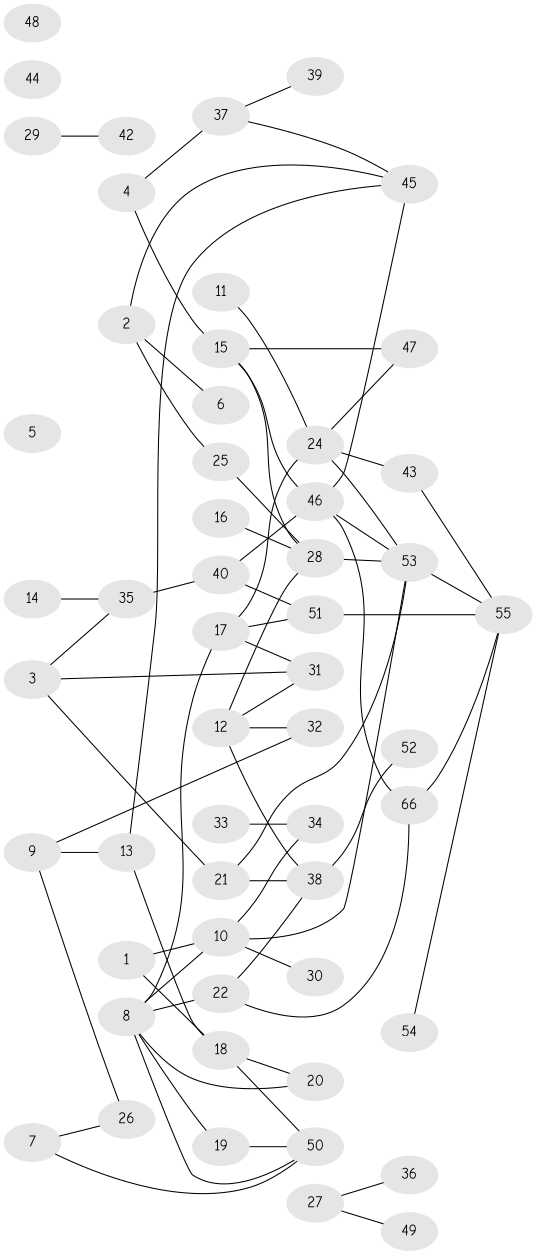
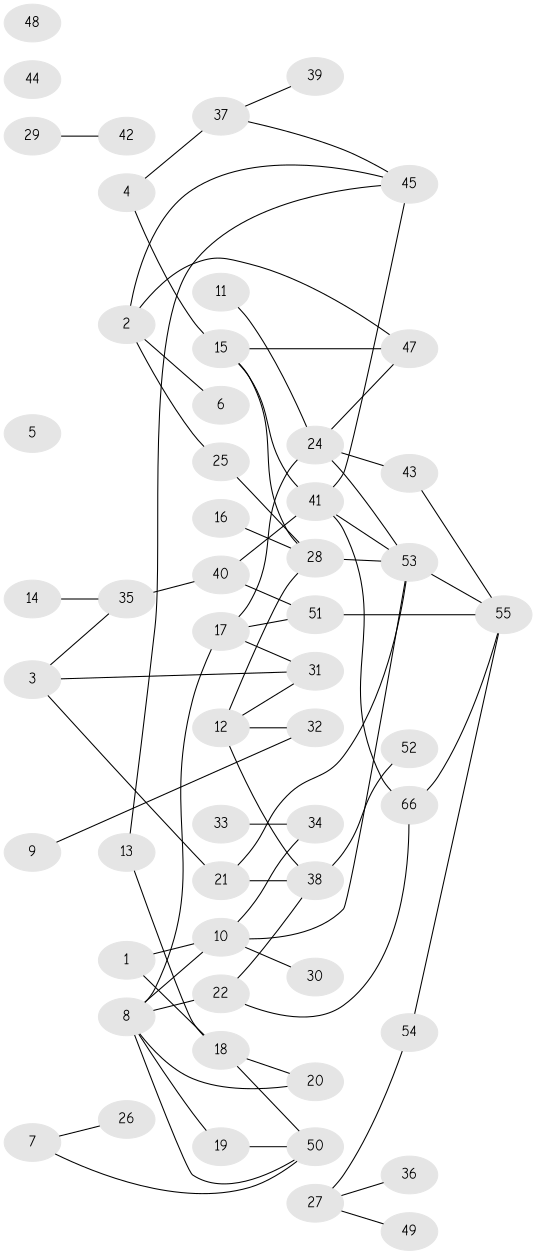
none -> (264, 268)
(315, 502) -> (315, 502)
(80, 852) -> none
(78, 986) -> none
none -> (373, 1123)
